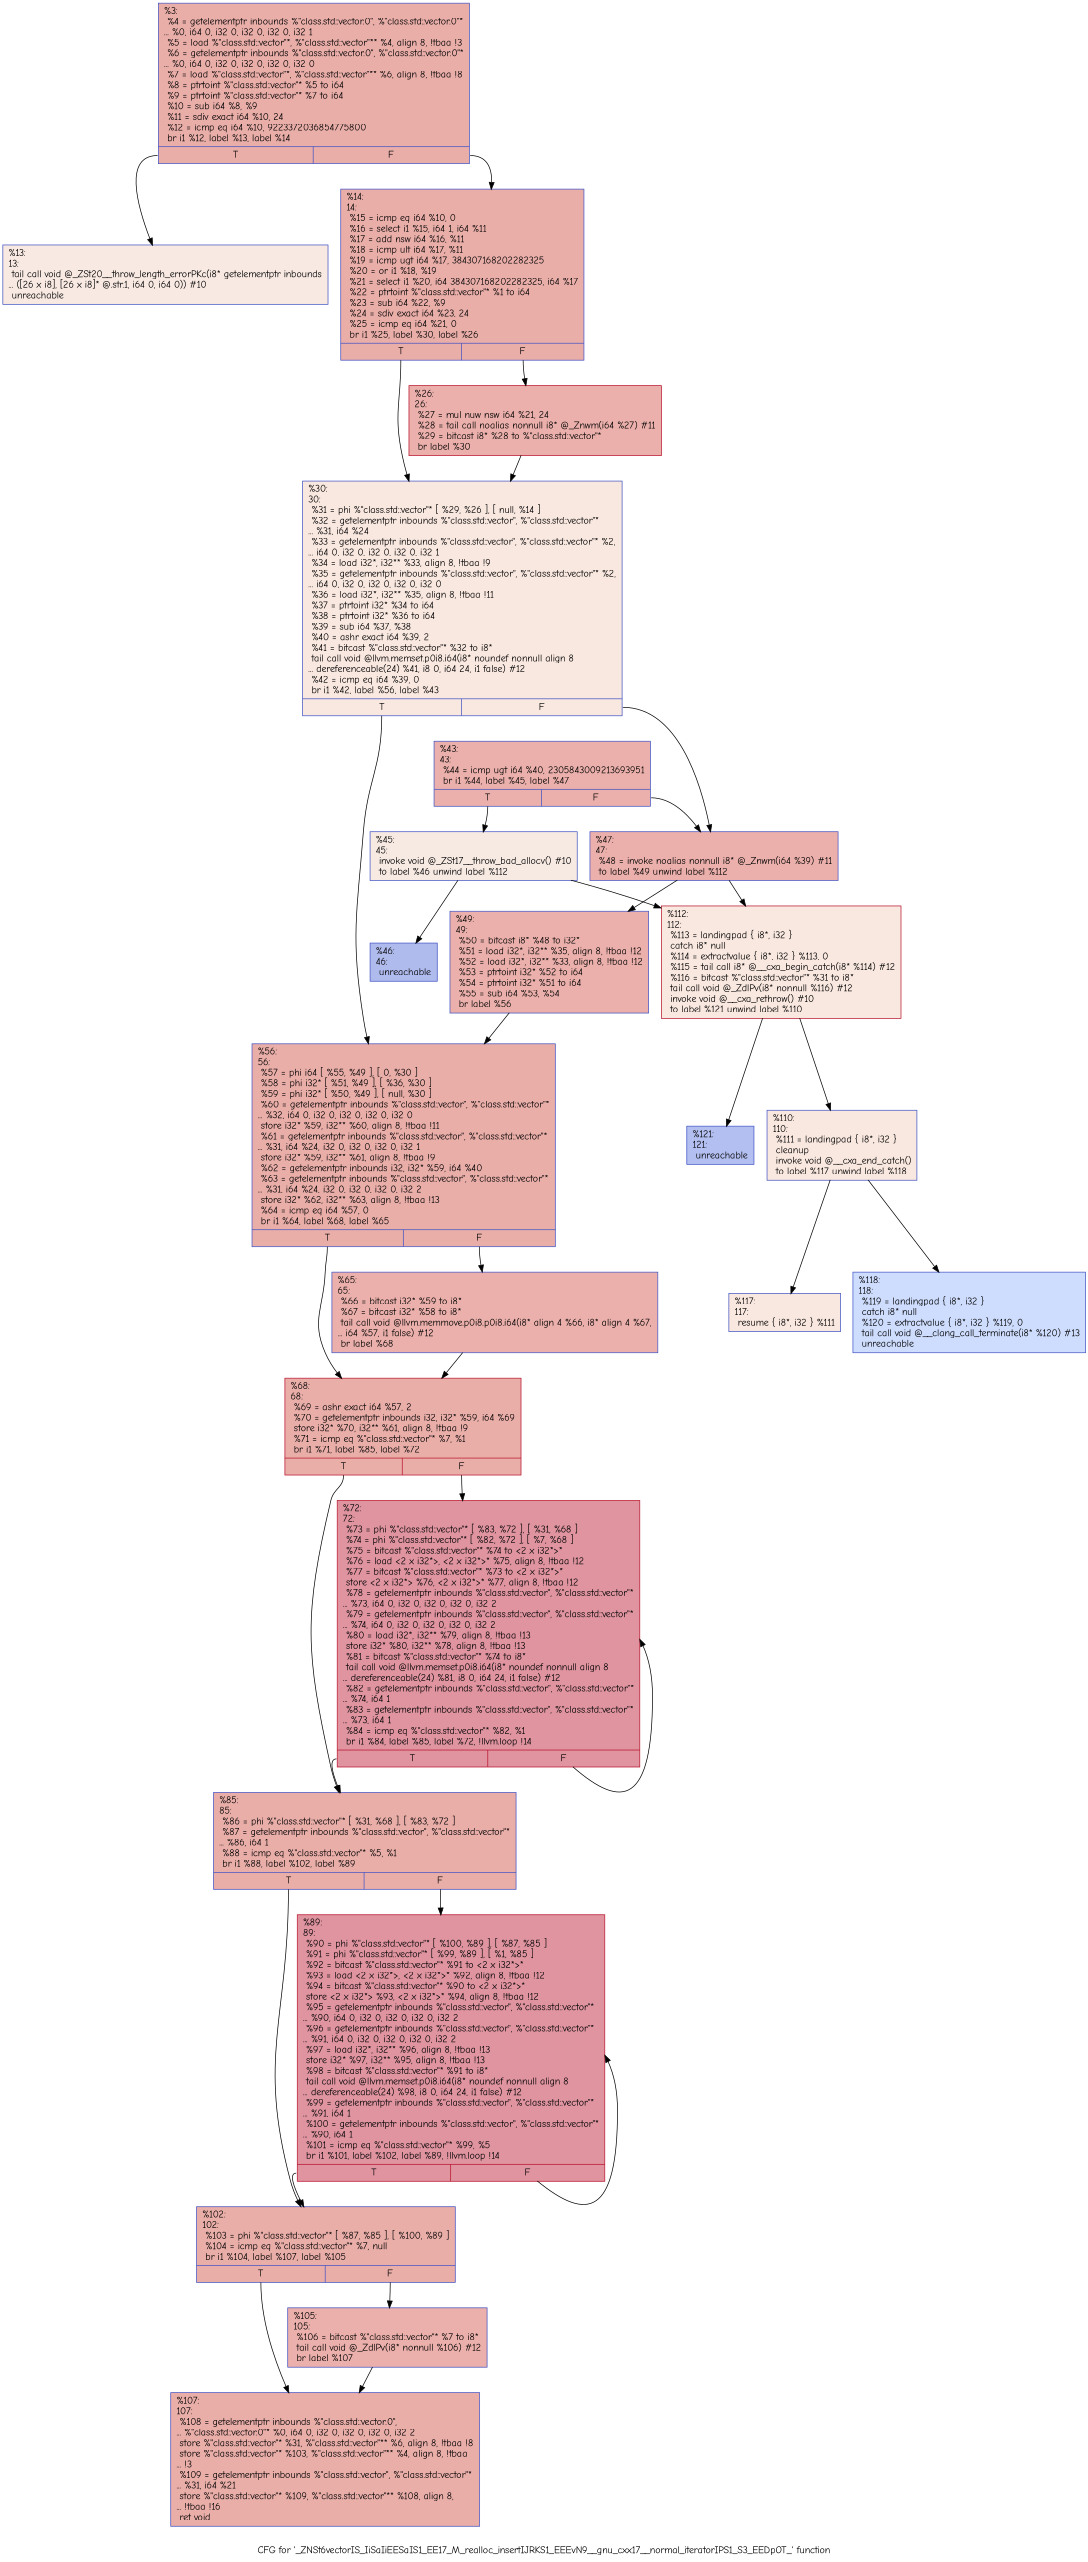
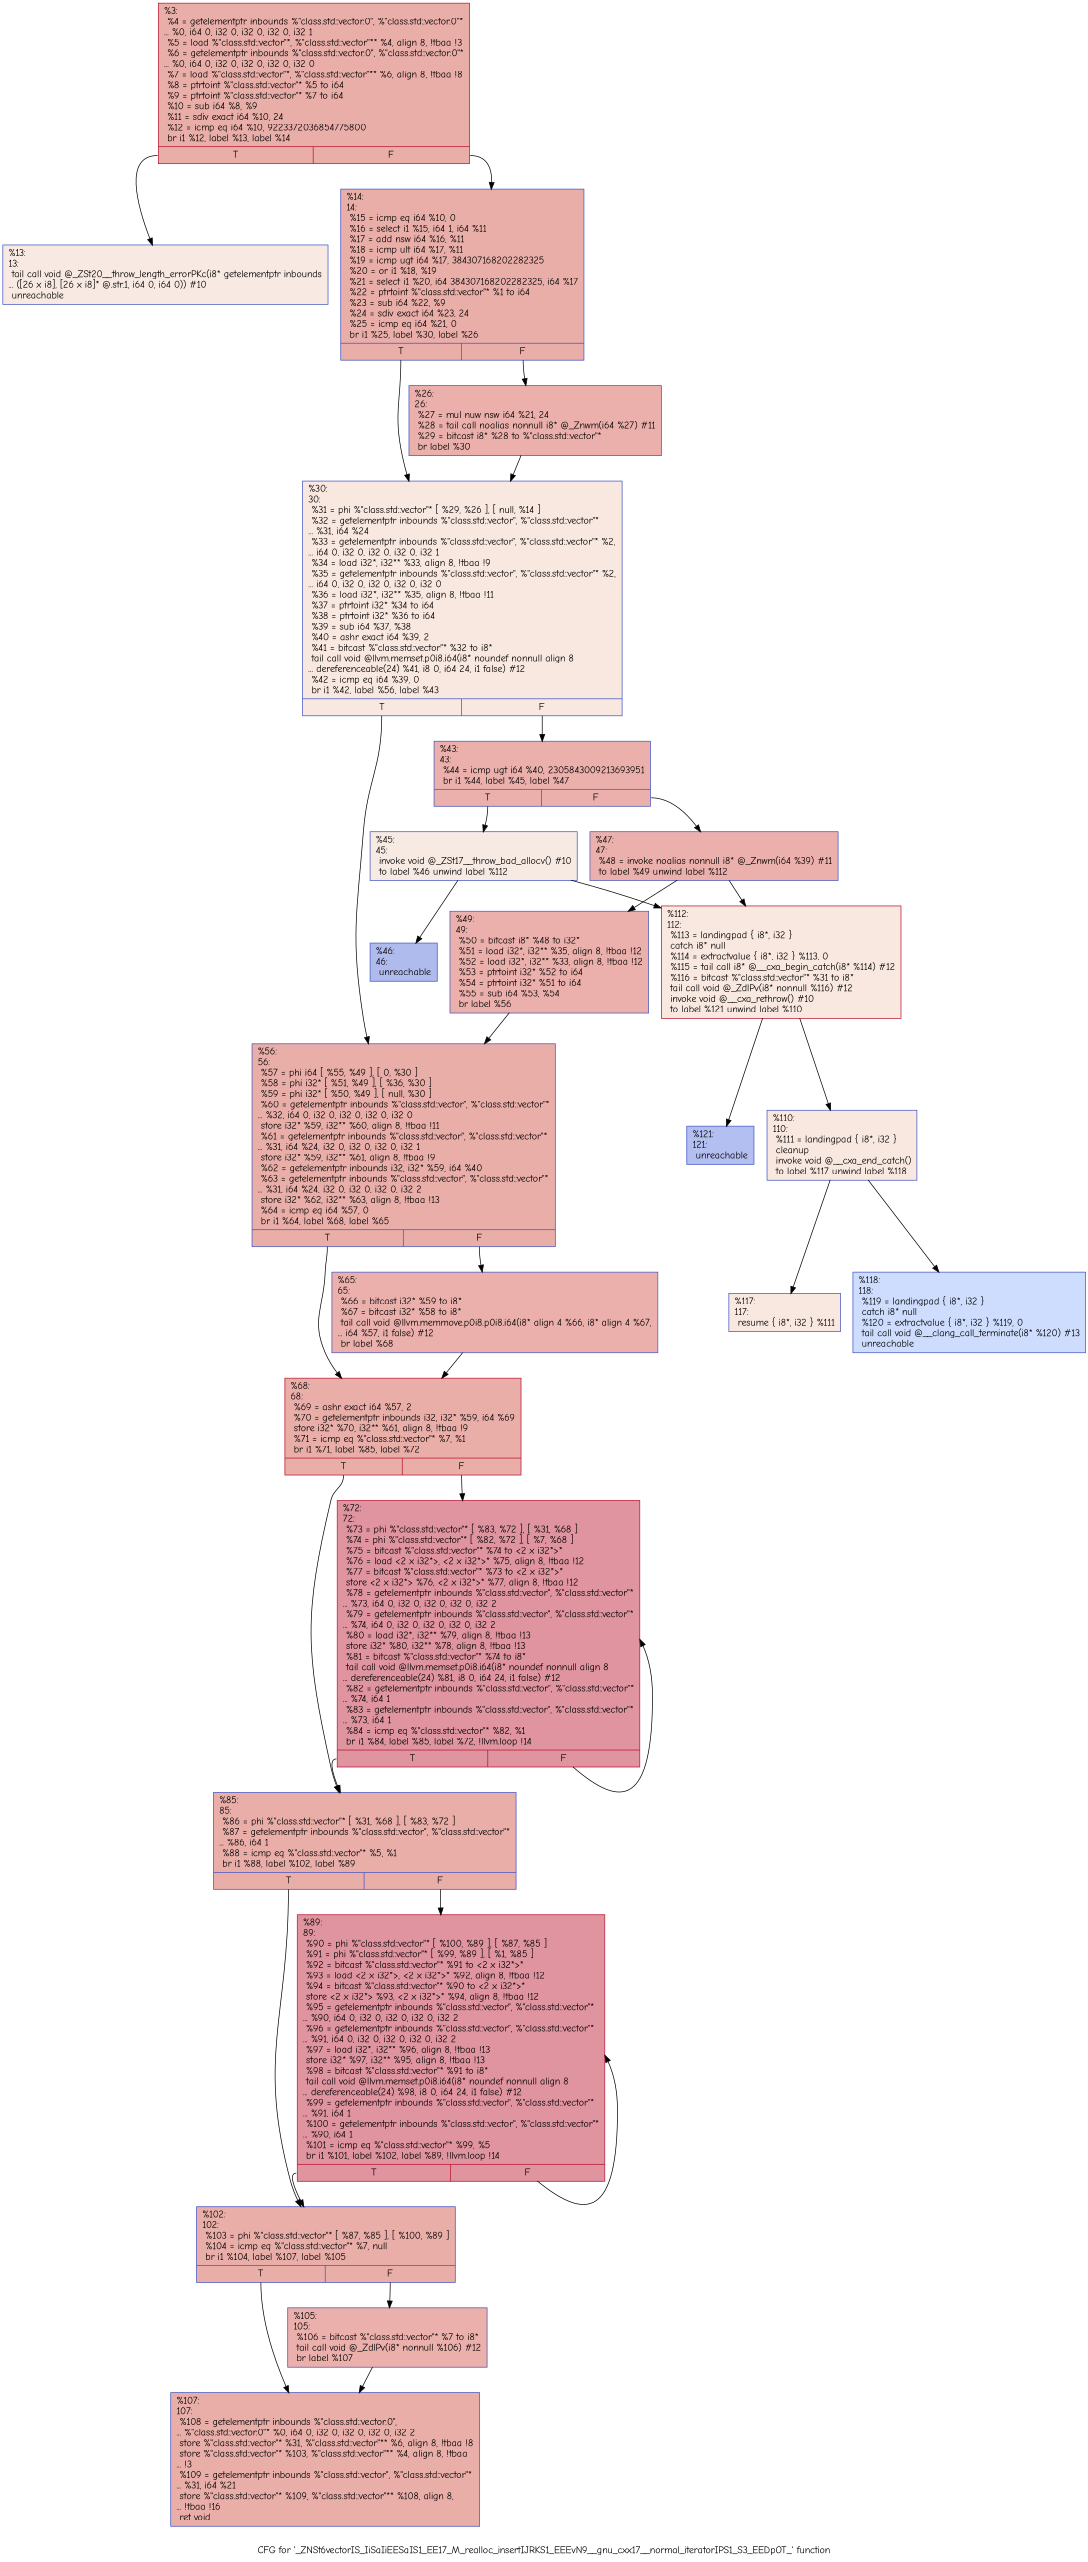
(314, 83) -> (314, 83)
(535, 421) -> (535, 421)
(684, 751) -> (542, 725)
